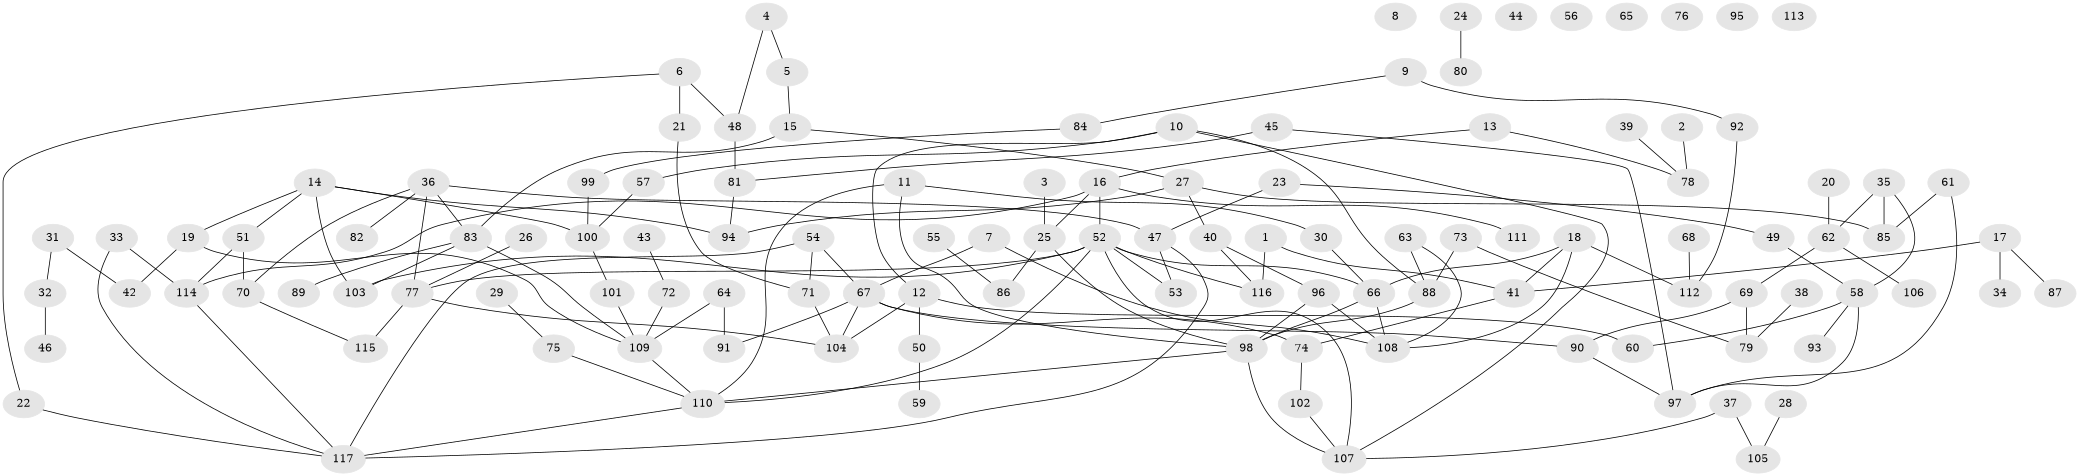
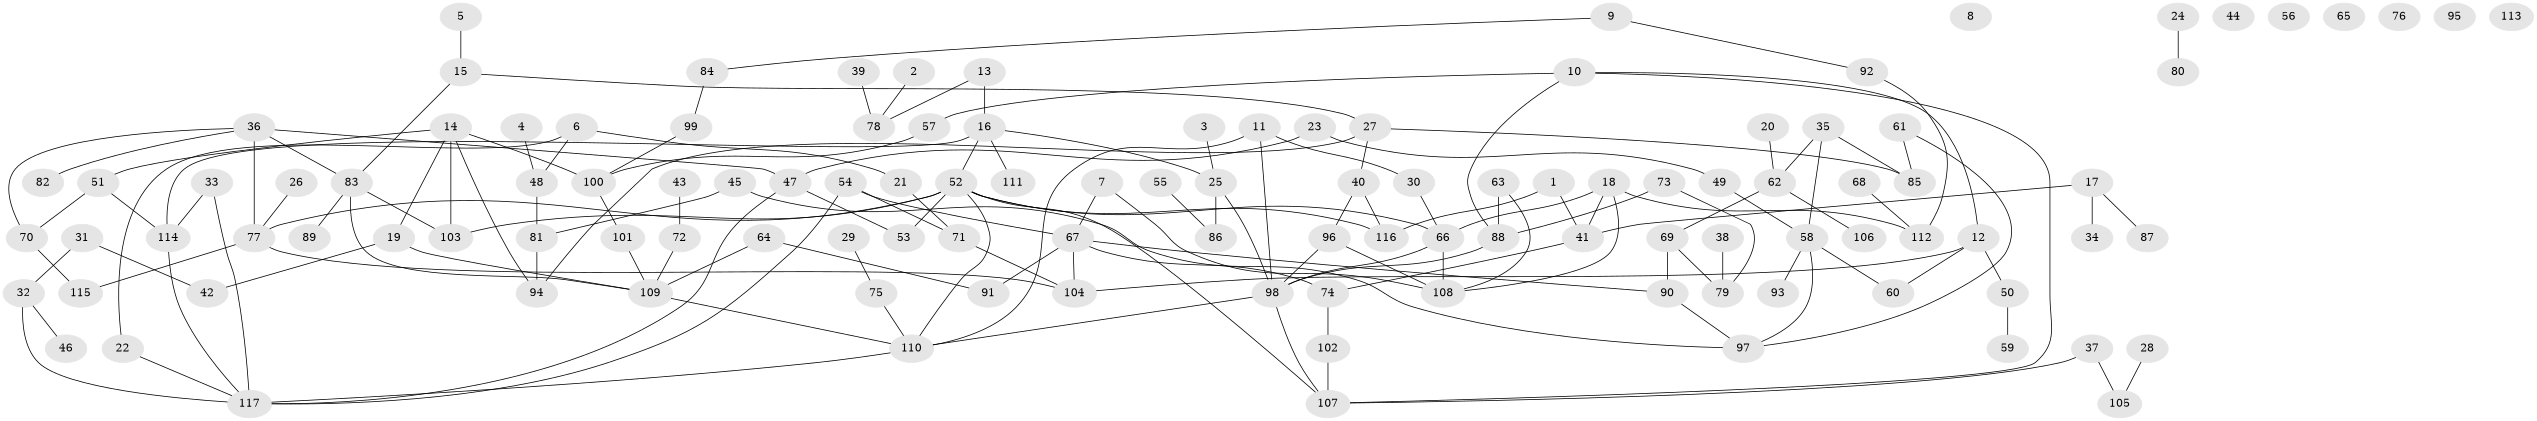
(777, 44) -> none
none -> (101, 386)
